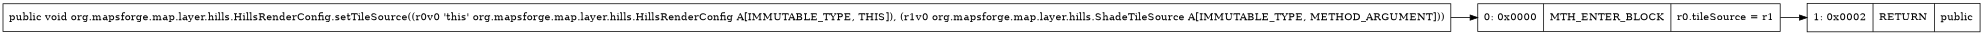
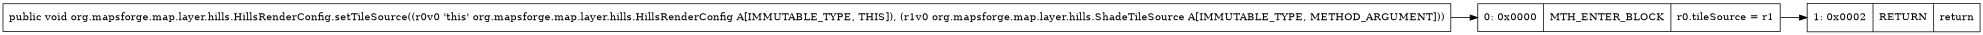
(1957, 17) -> (1957, 17)
